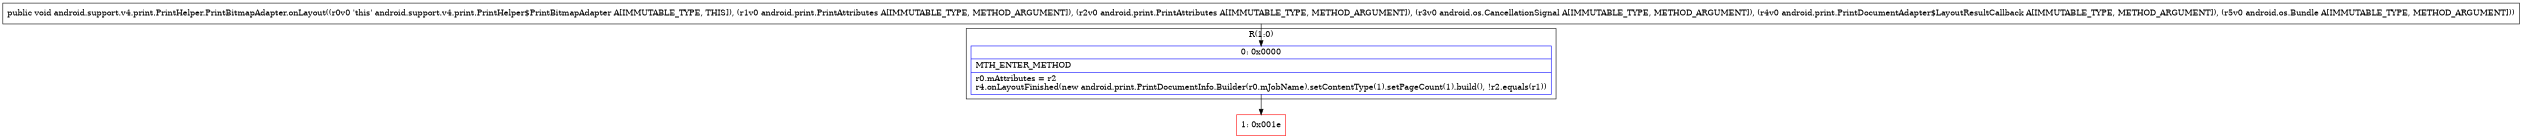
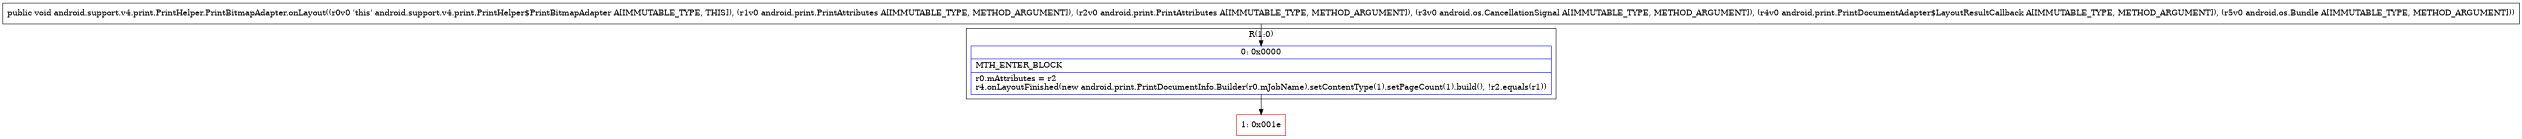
(1023, 65) -> (1019, 65)
